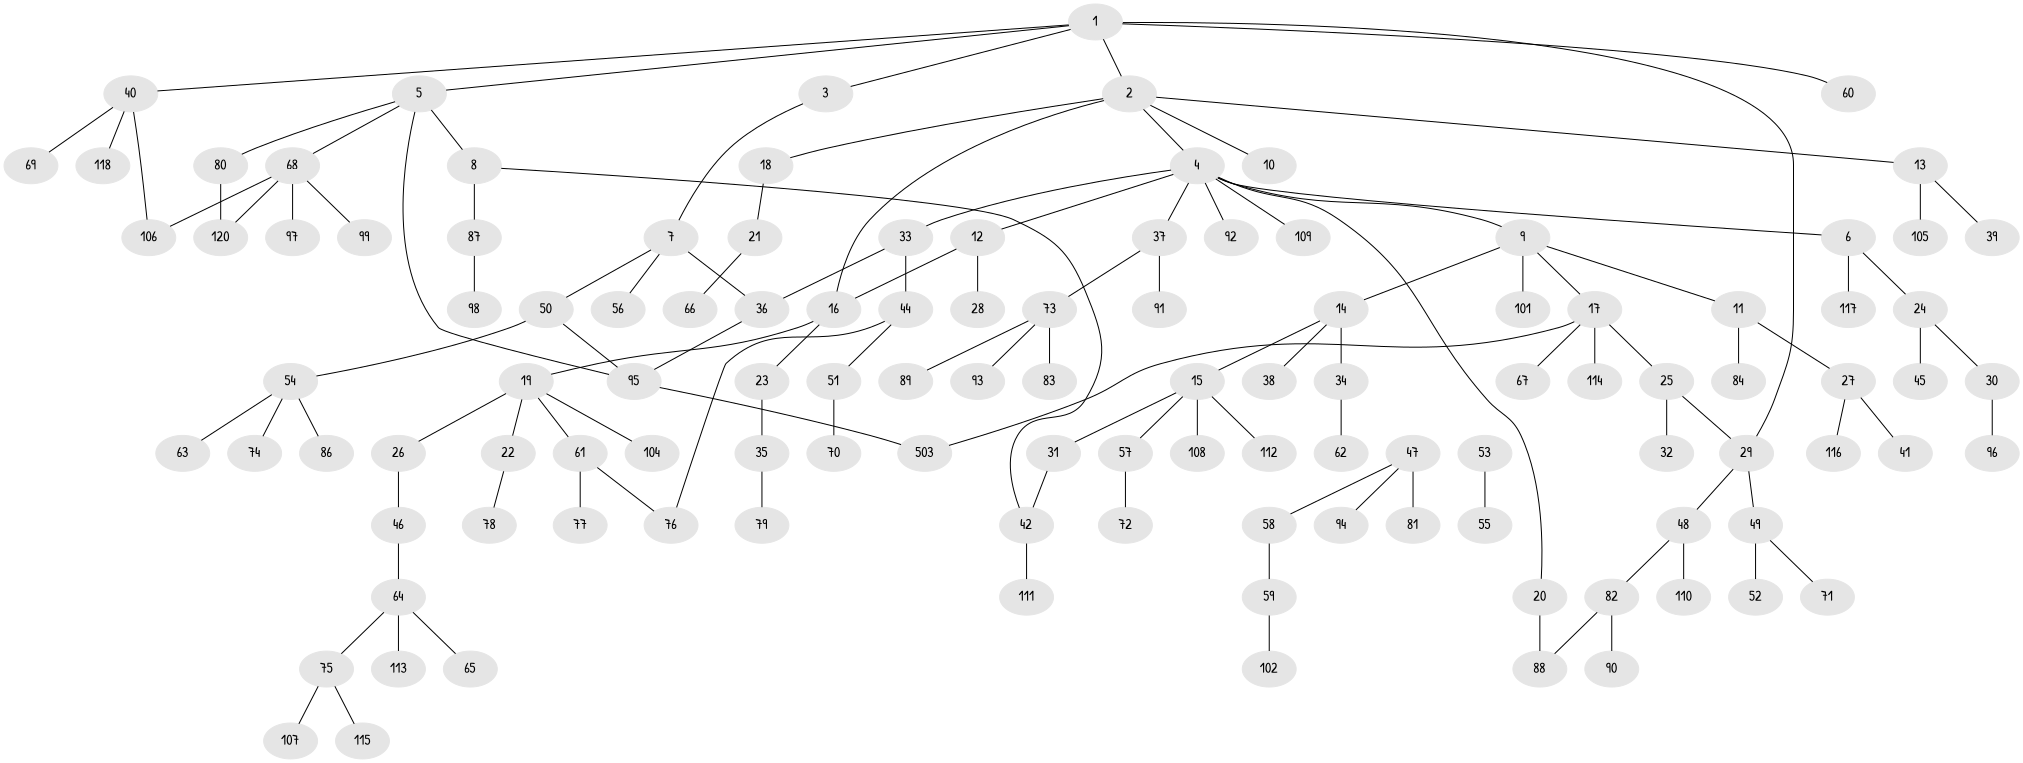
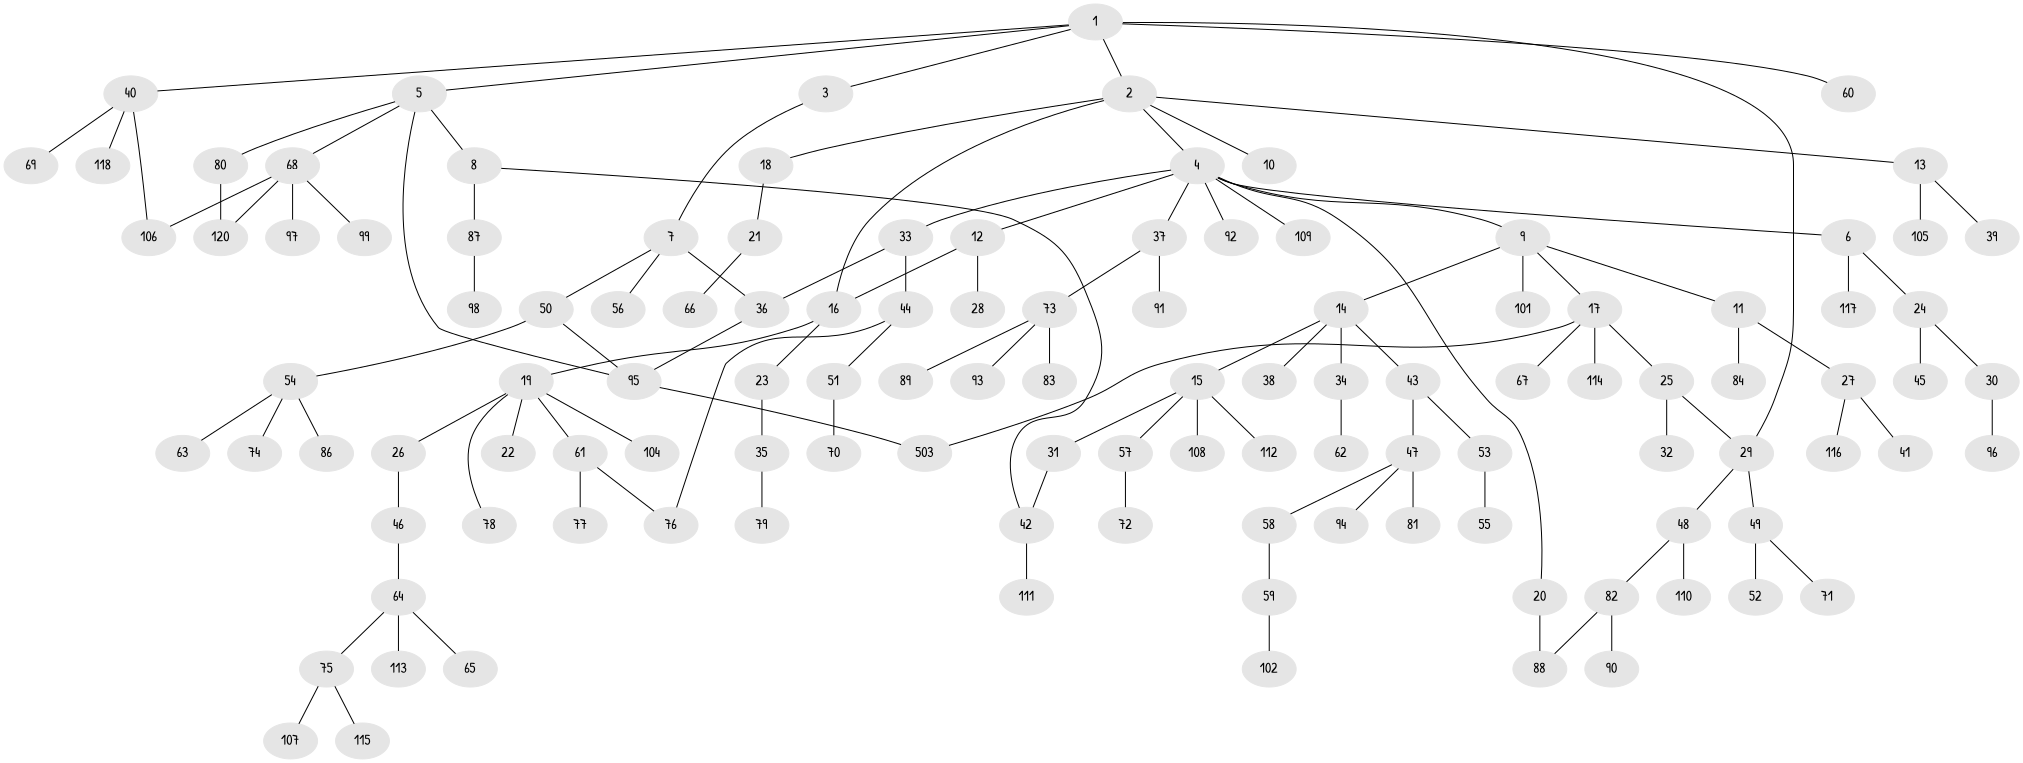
none -> (1413, 381)
(499, 489) -> (469, 445)
